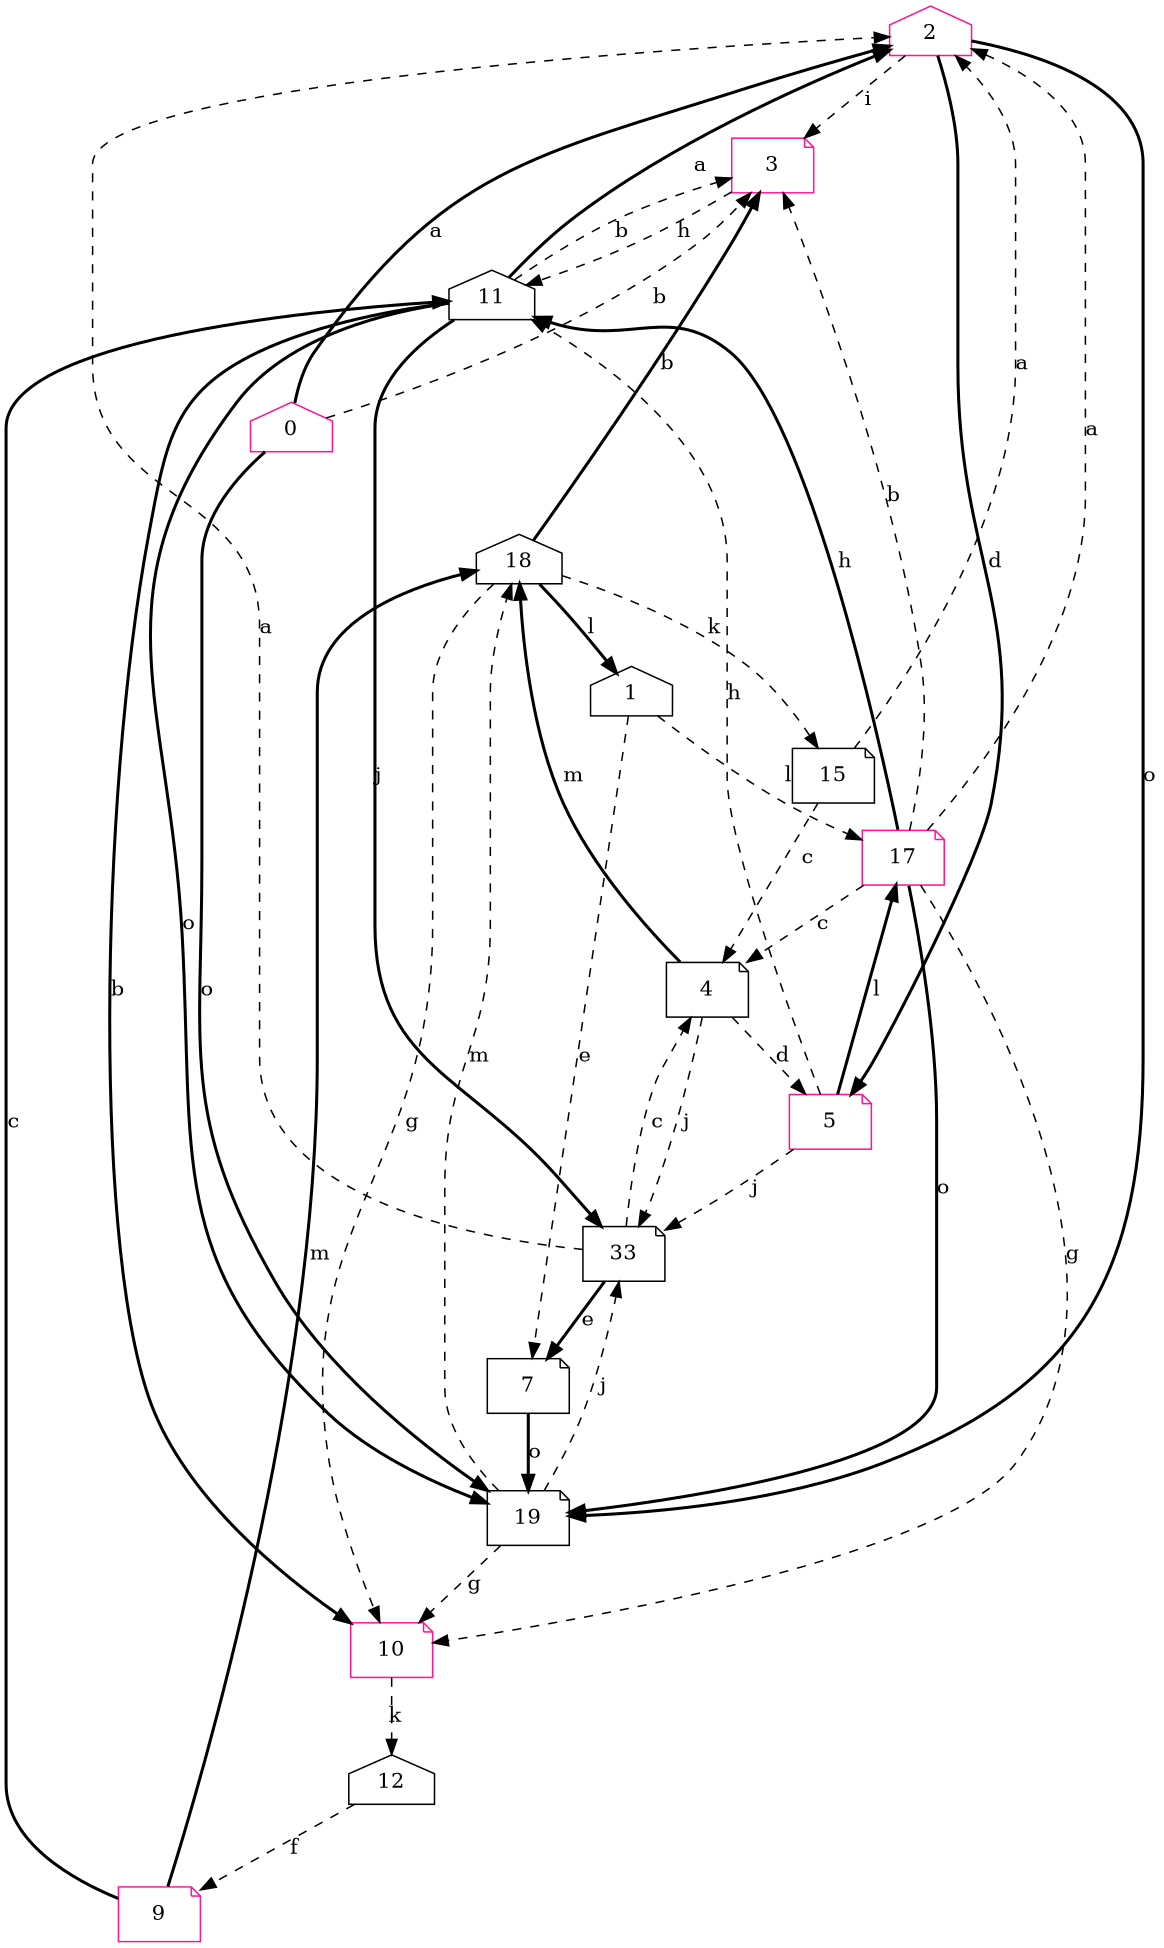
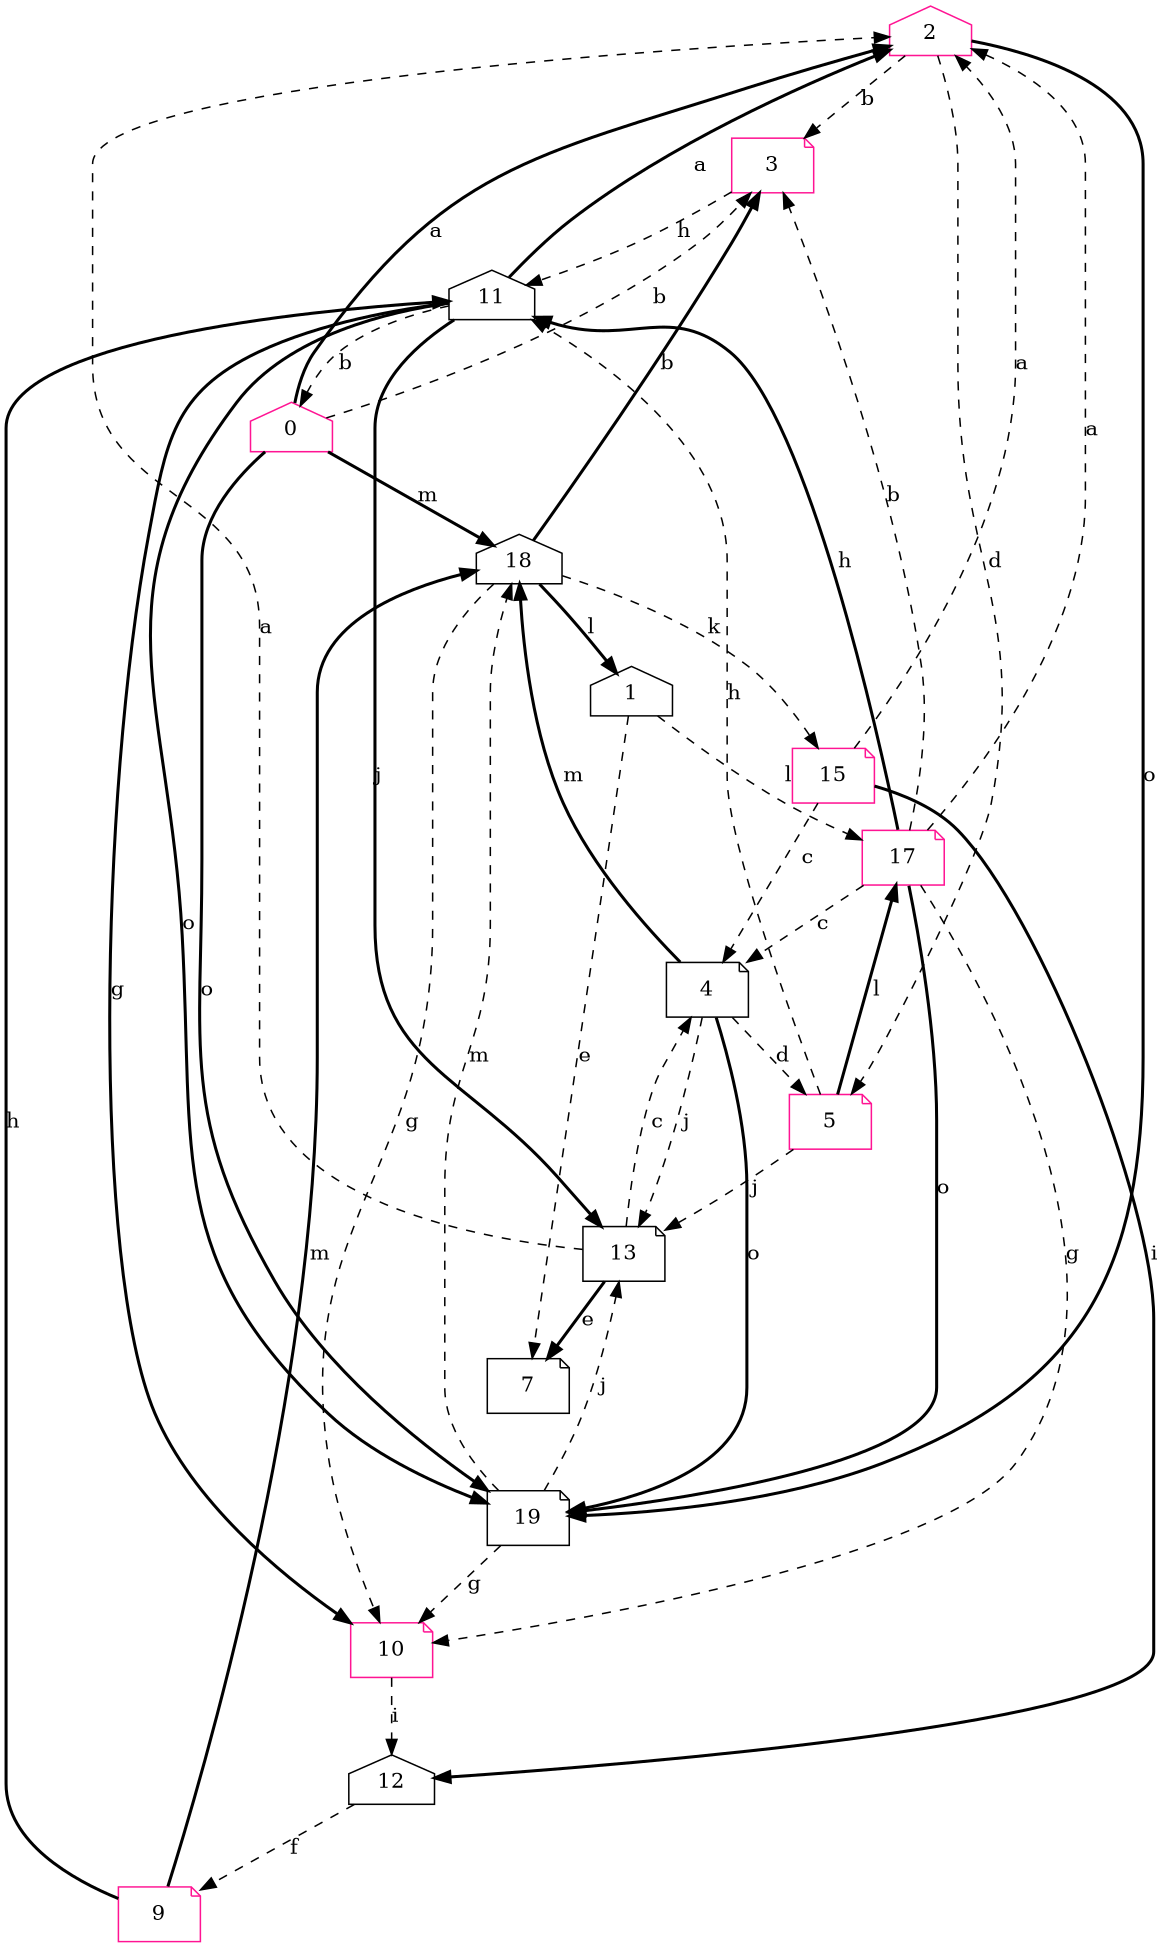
(868, 99) -> (868, 99)
(611, 222) -> (368, 333)
none -> (404, 495)
(988, 582) -> (988, 582)
(833, 776) -> (833, 776)
(118, 990) -> (118, 990)
(14, 1122) -> (14, 1122)
(624, 1254) -> (624, 1254)
(528, 1444) -> (747, 1310)
none -> (1154, 1533)
(395, 1716) -> (395, 1716)
